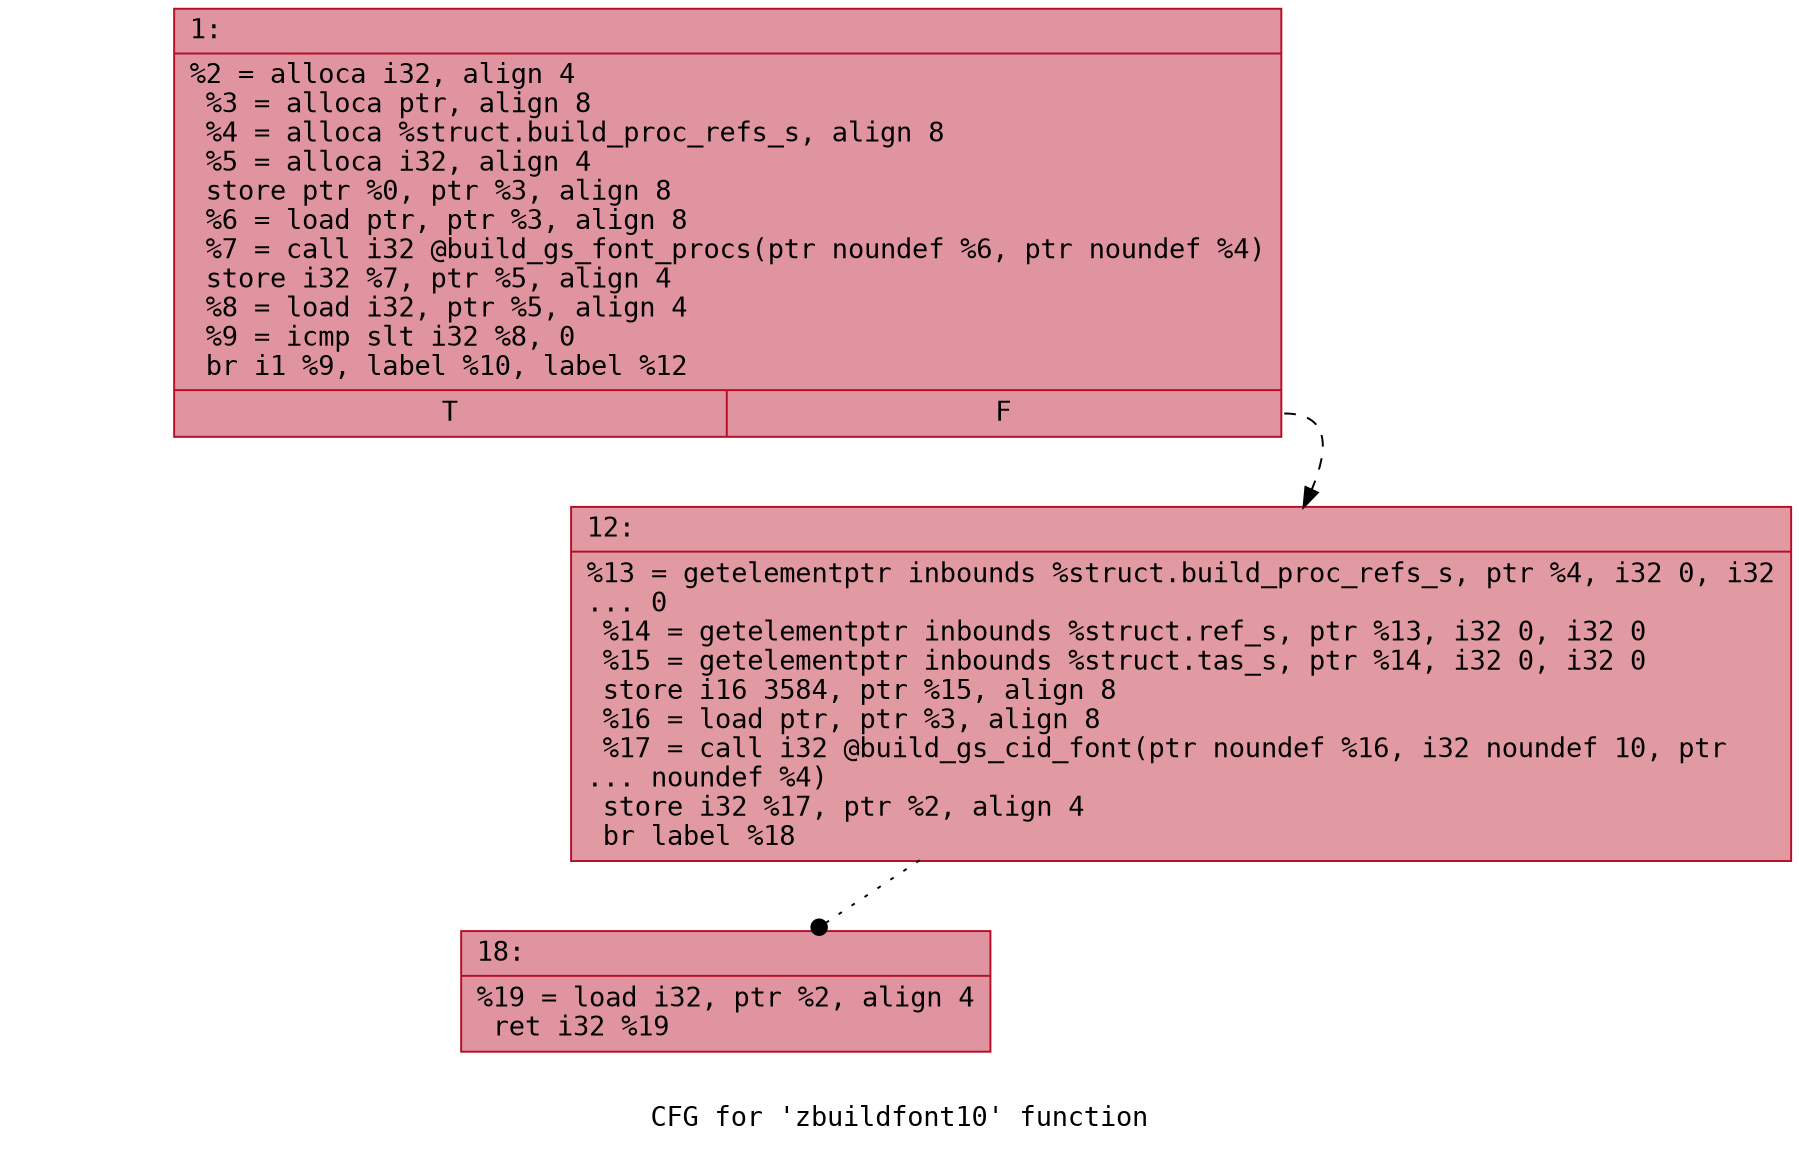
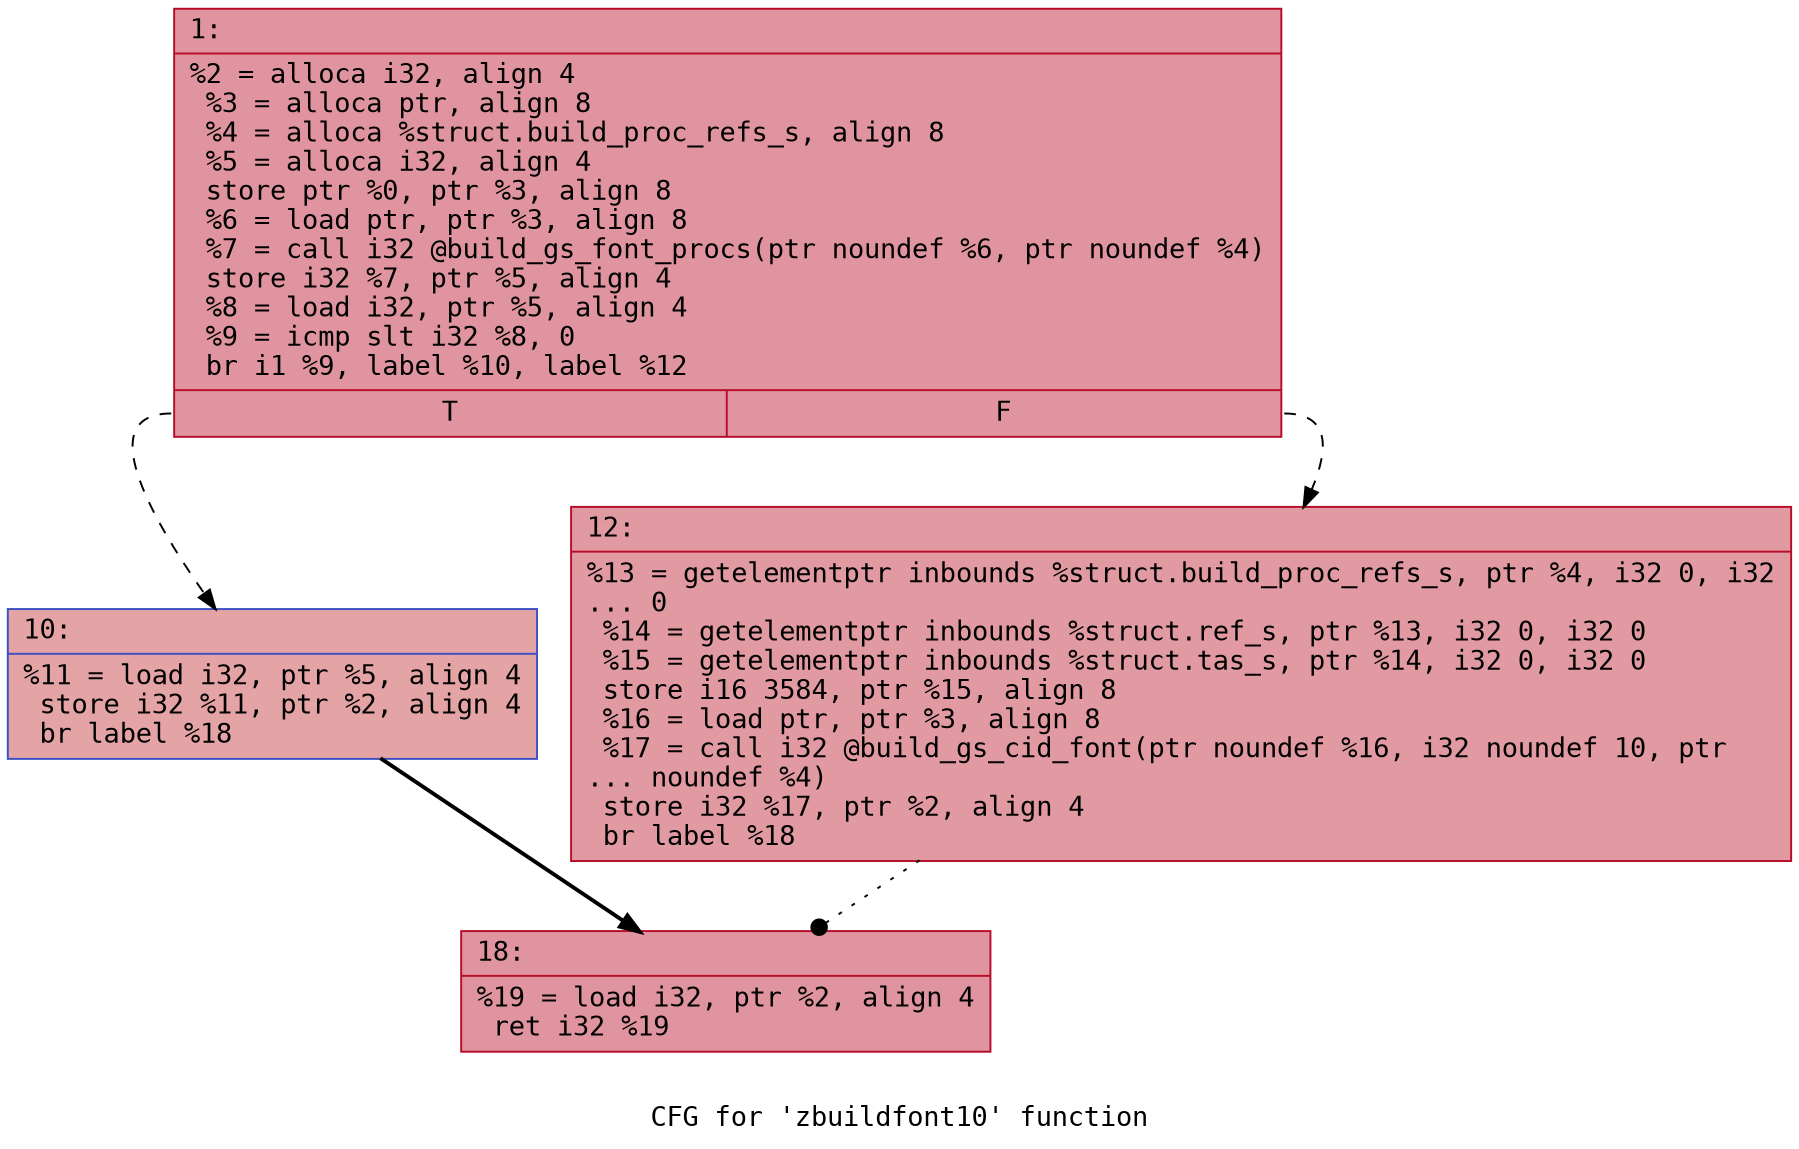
none -> (272, 684)
